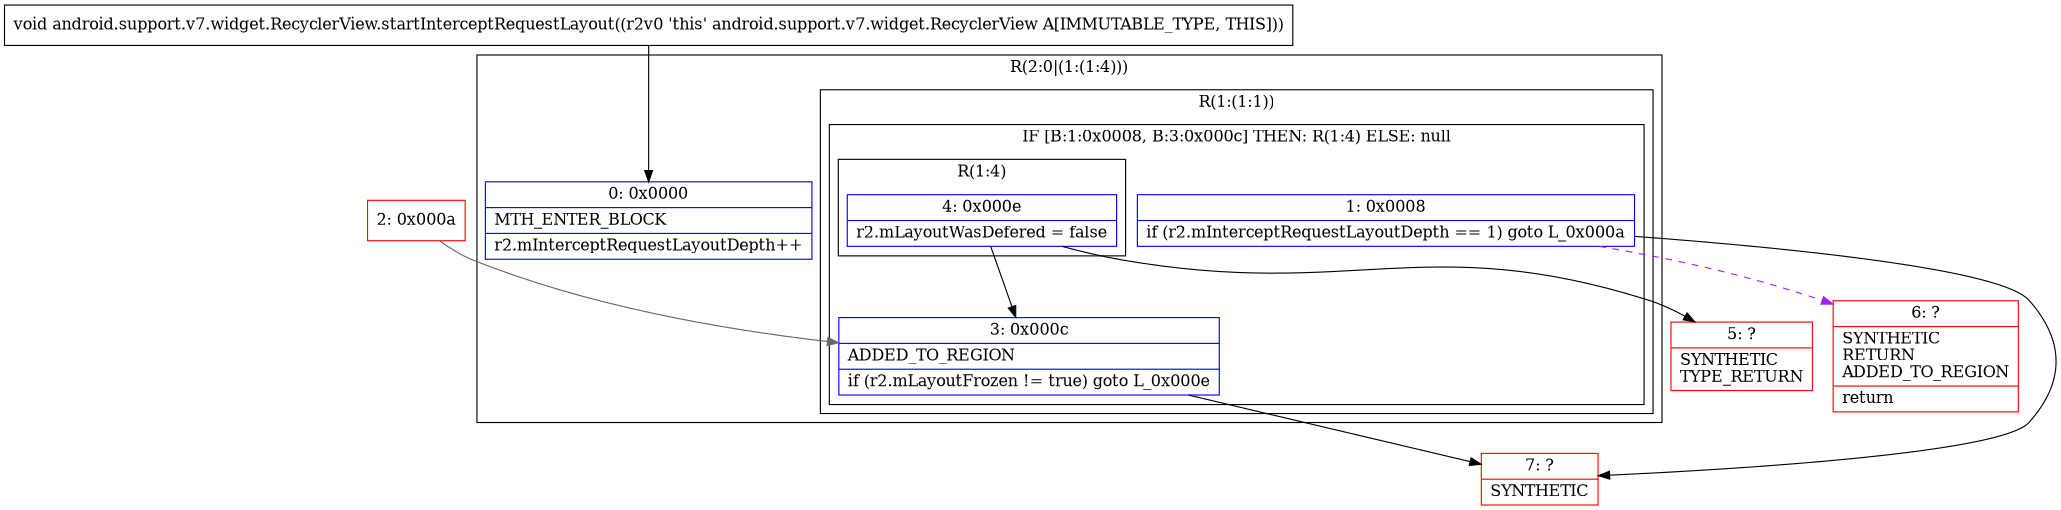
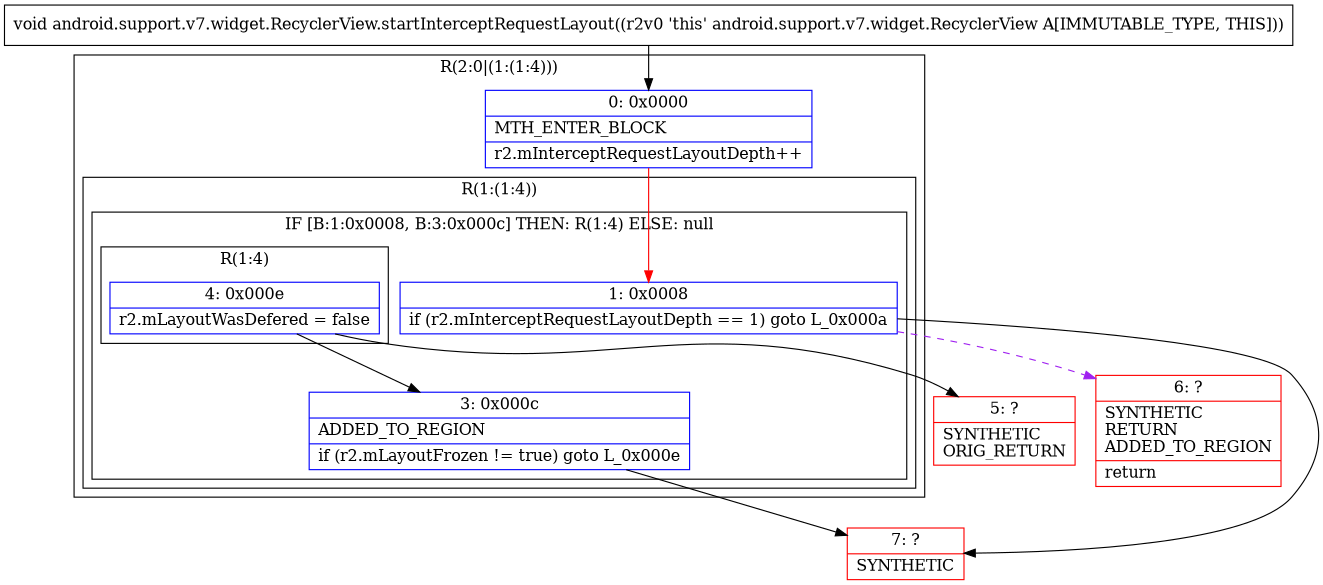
(1237, 103) -> (499, 190)
none -> (649, 219)
(416, 221) -> none
(1742, 377) -> (1004, 452)
